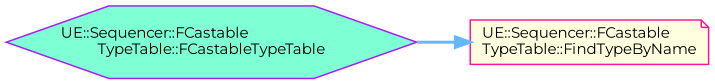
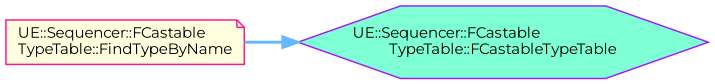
(436, 42) -> (264, 42)
